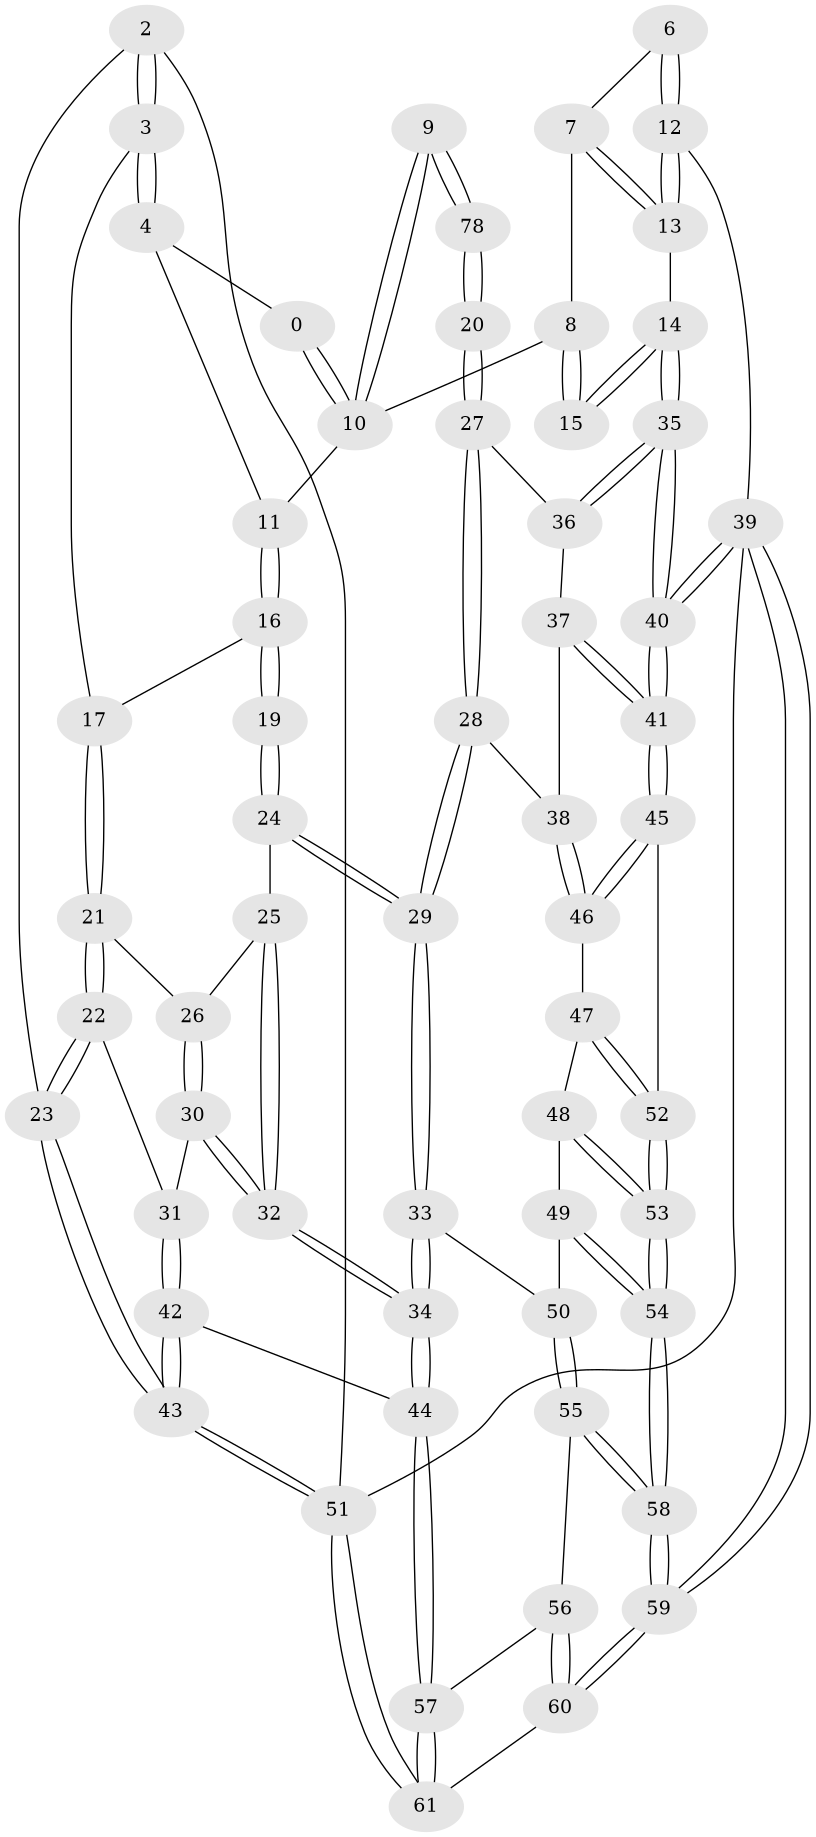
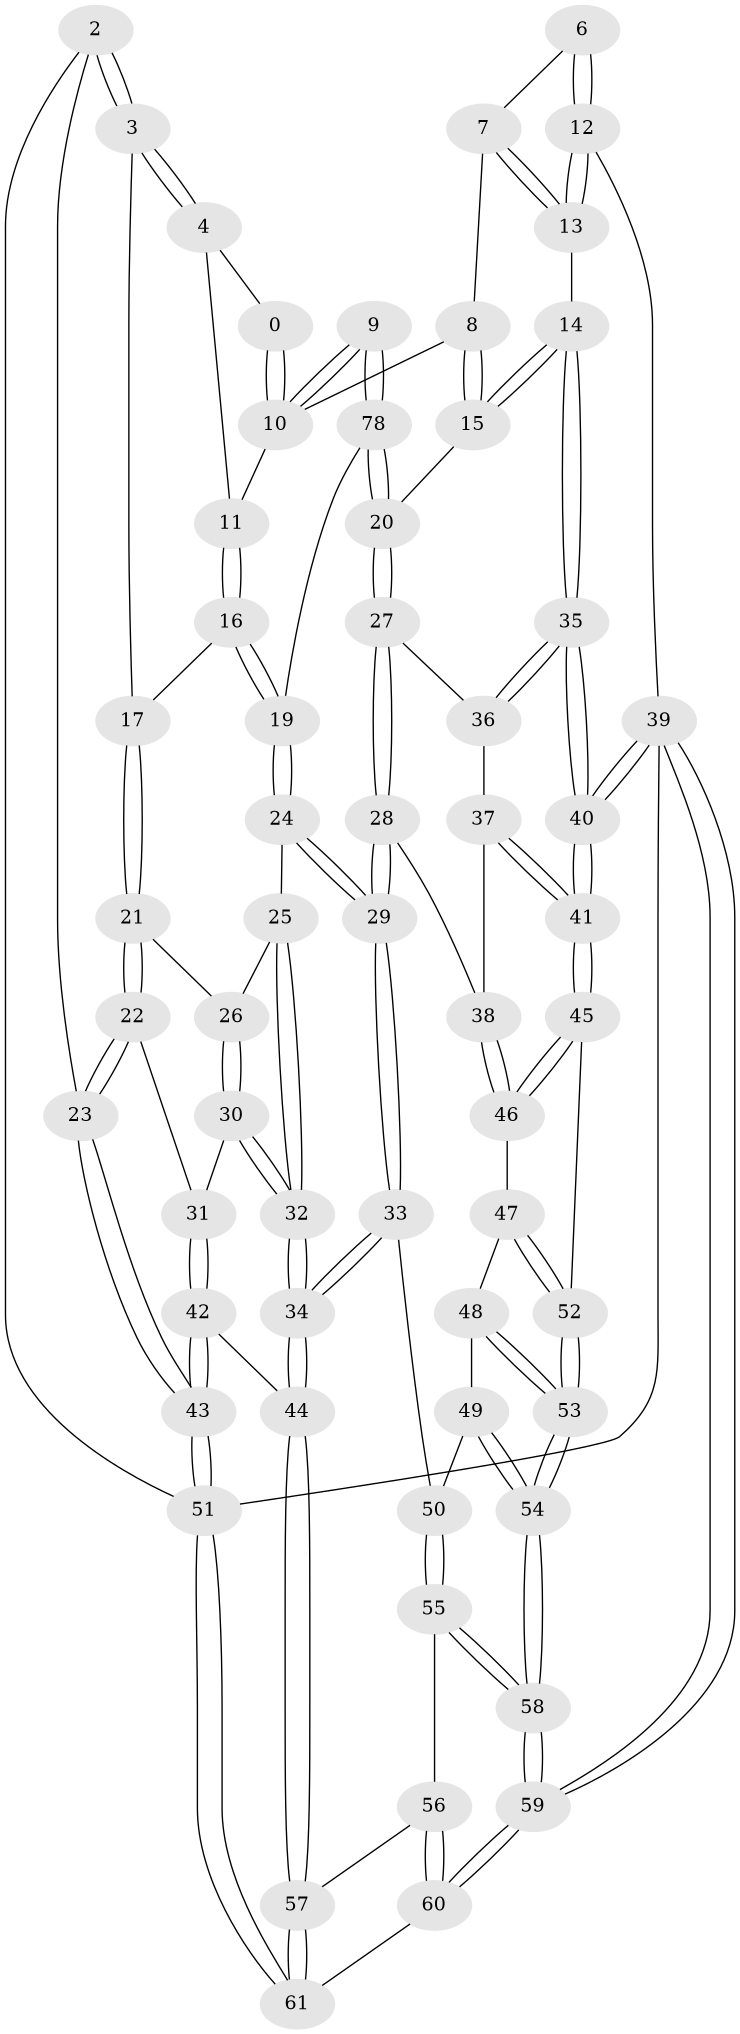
none -> (428, 474)
none -> (311, 568)
